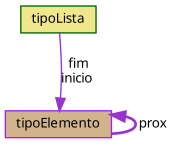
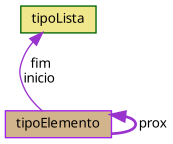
(61, 65) -> (21, 79)
